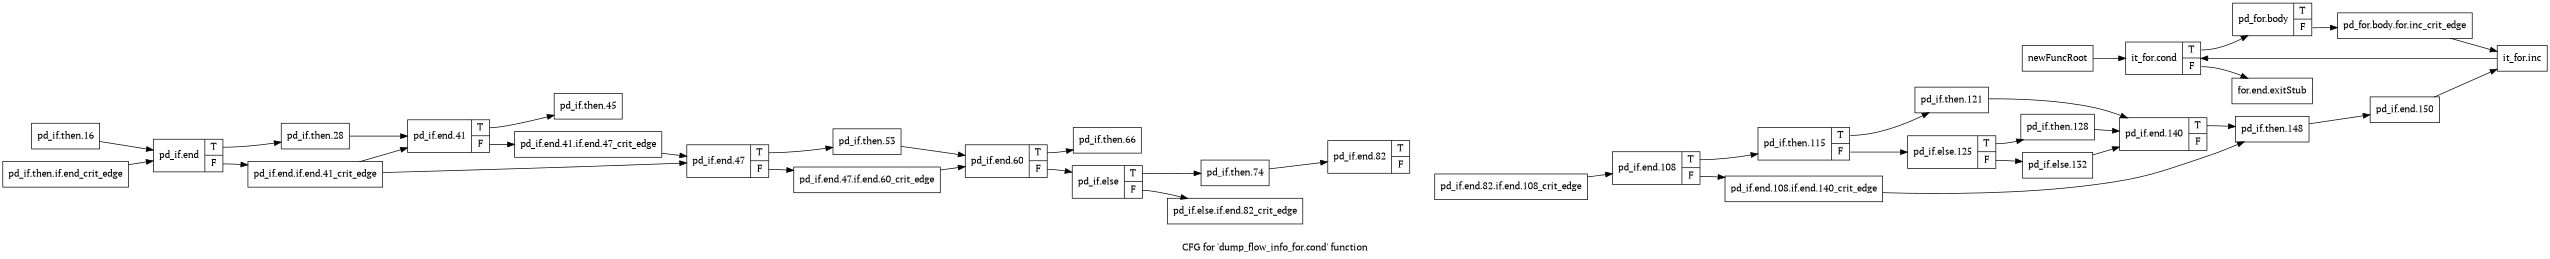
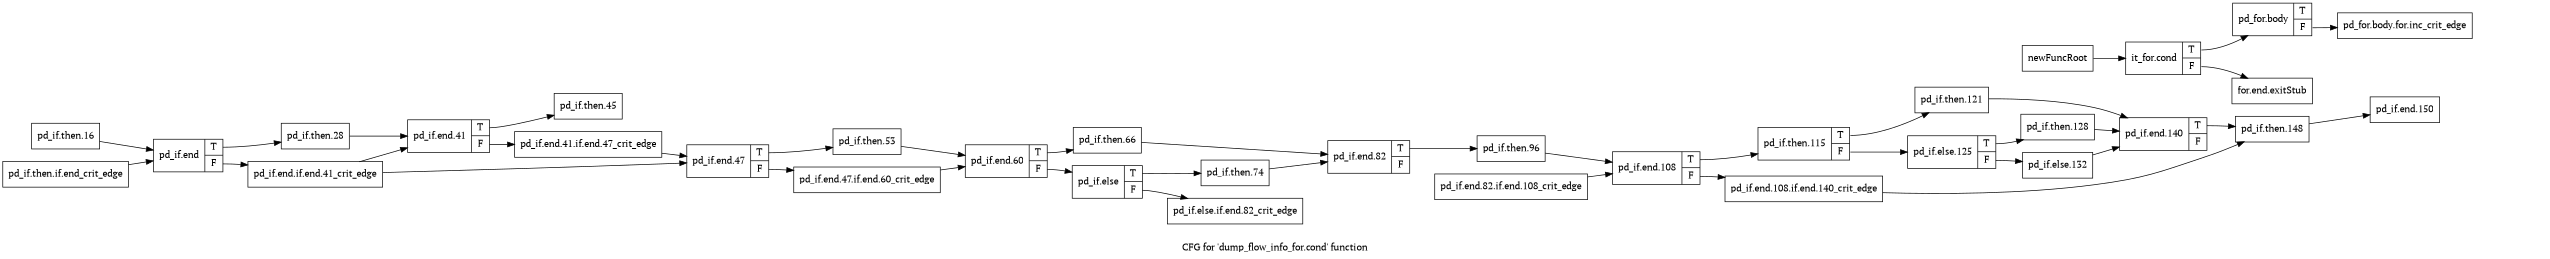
(2522, 58) -> none
none -> (1231, 148)
none -> (1511, 149)
